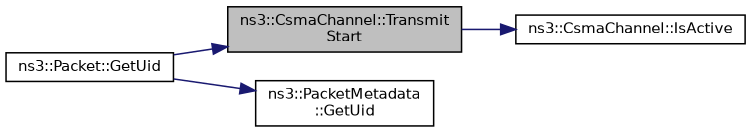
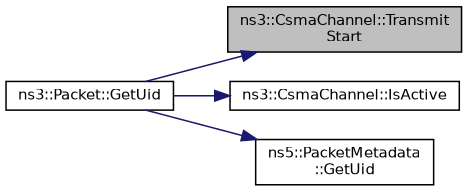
(481, 29) -> (194, 96)
(345, 103) -> (345, 162)
